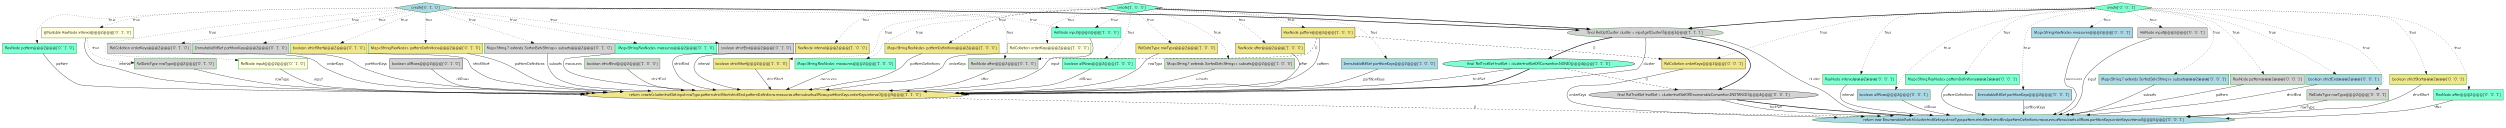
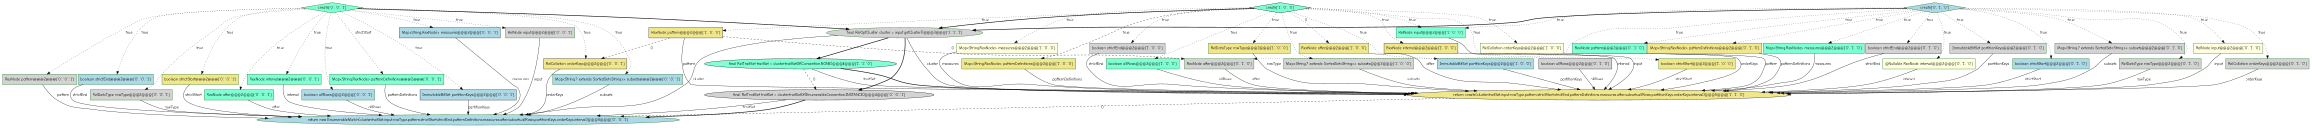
none -> (1161, 19)
(1242, 20) -> (1306, 20)
(2007, 33) -> (363, 33)
(329, 48) -> (2051, 64)
(103, 58) -> (2084, 19)
(845, 64) -> (1007, 48)
